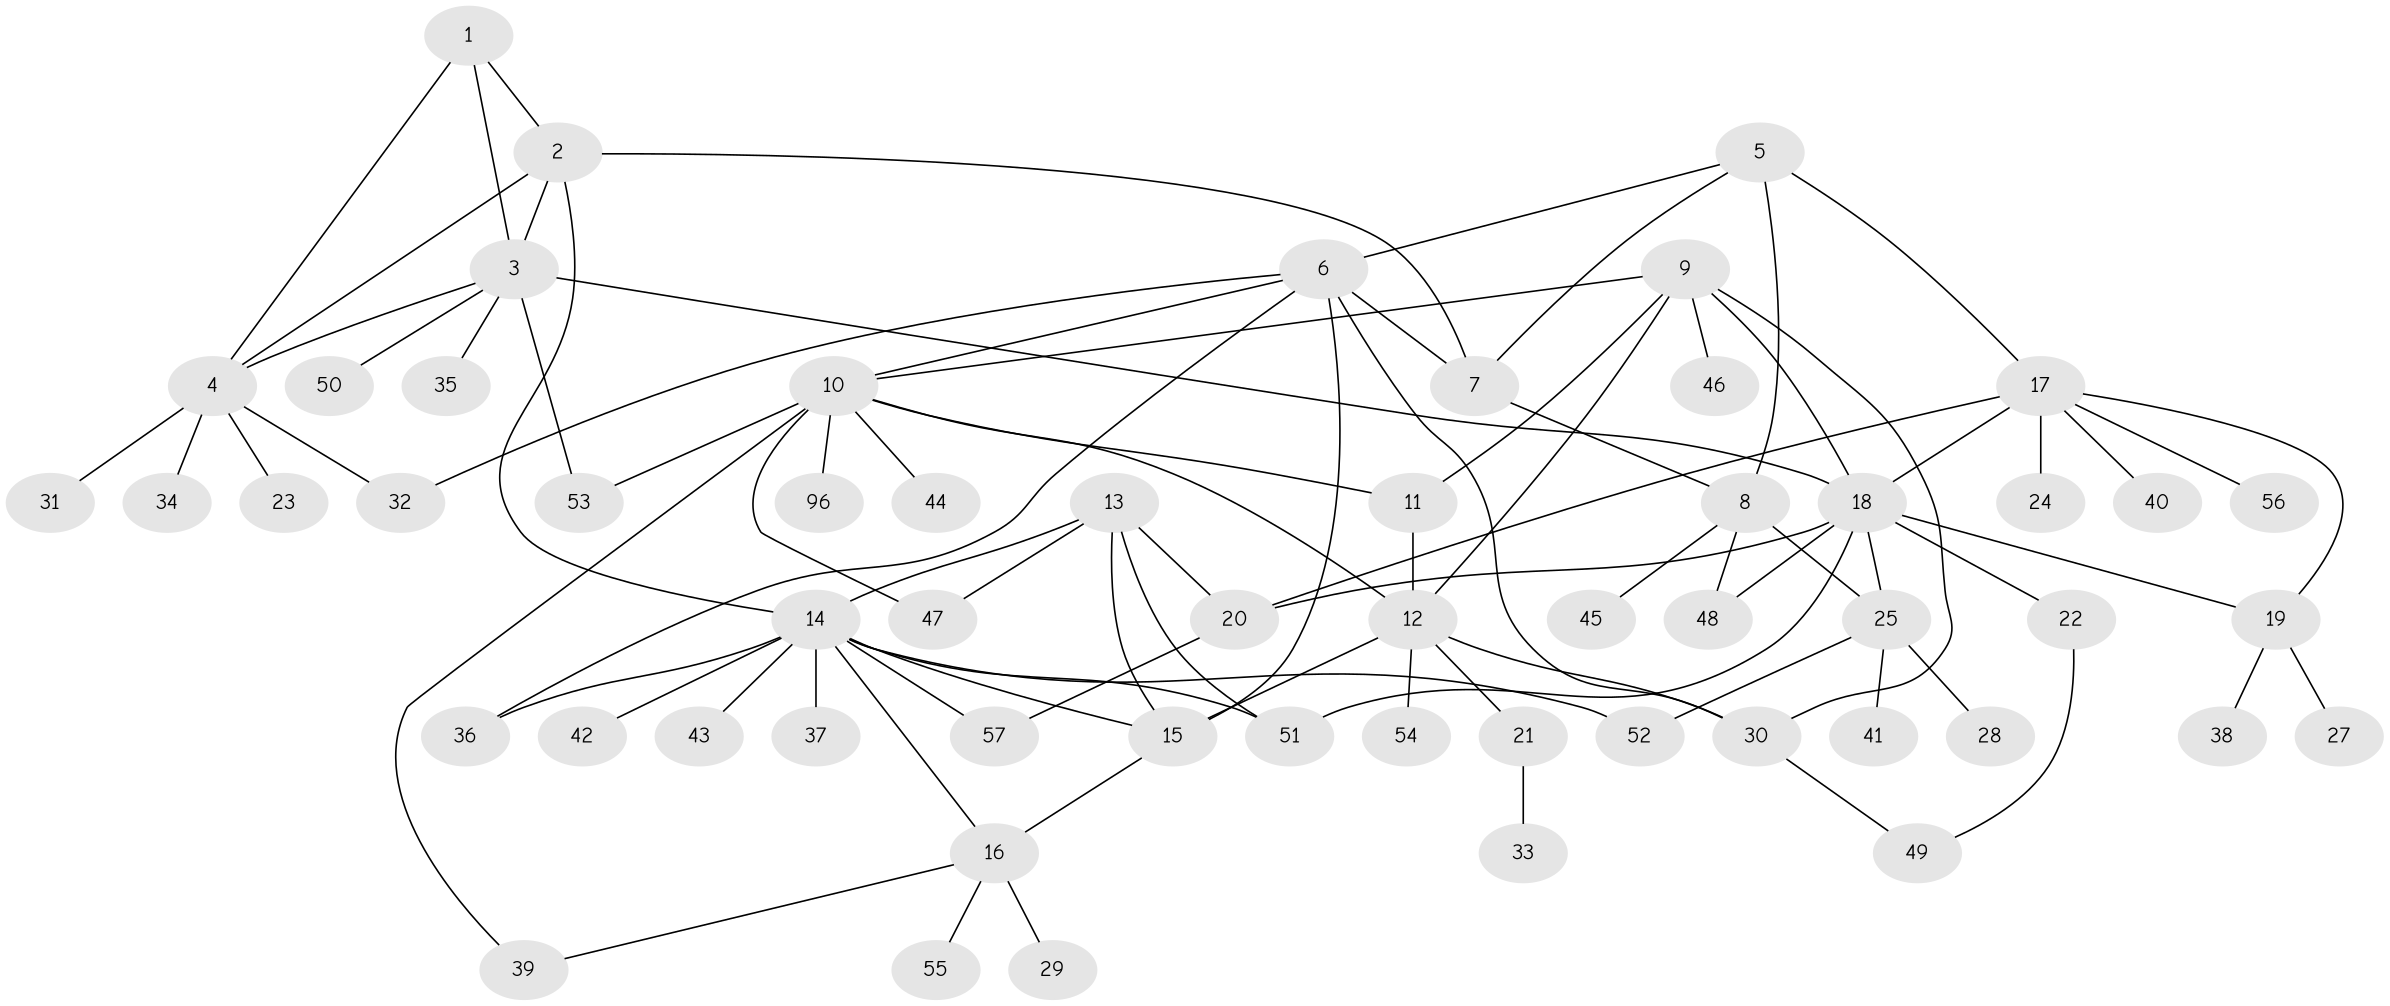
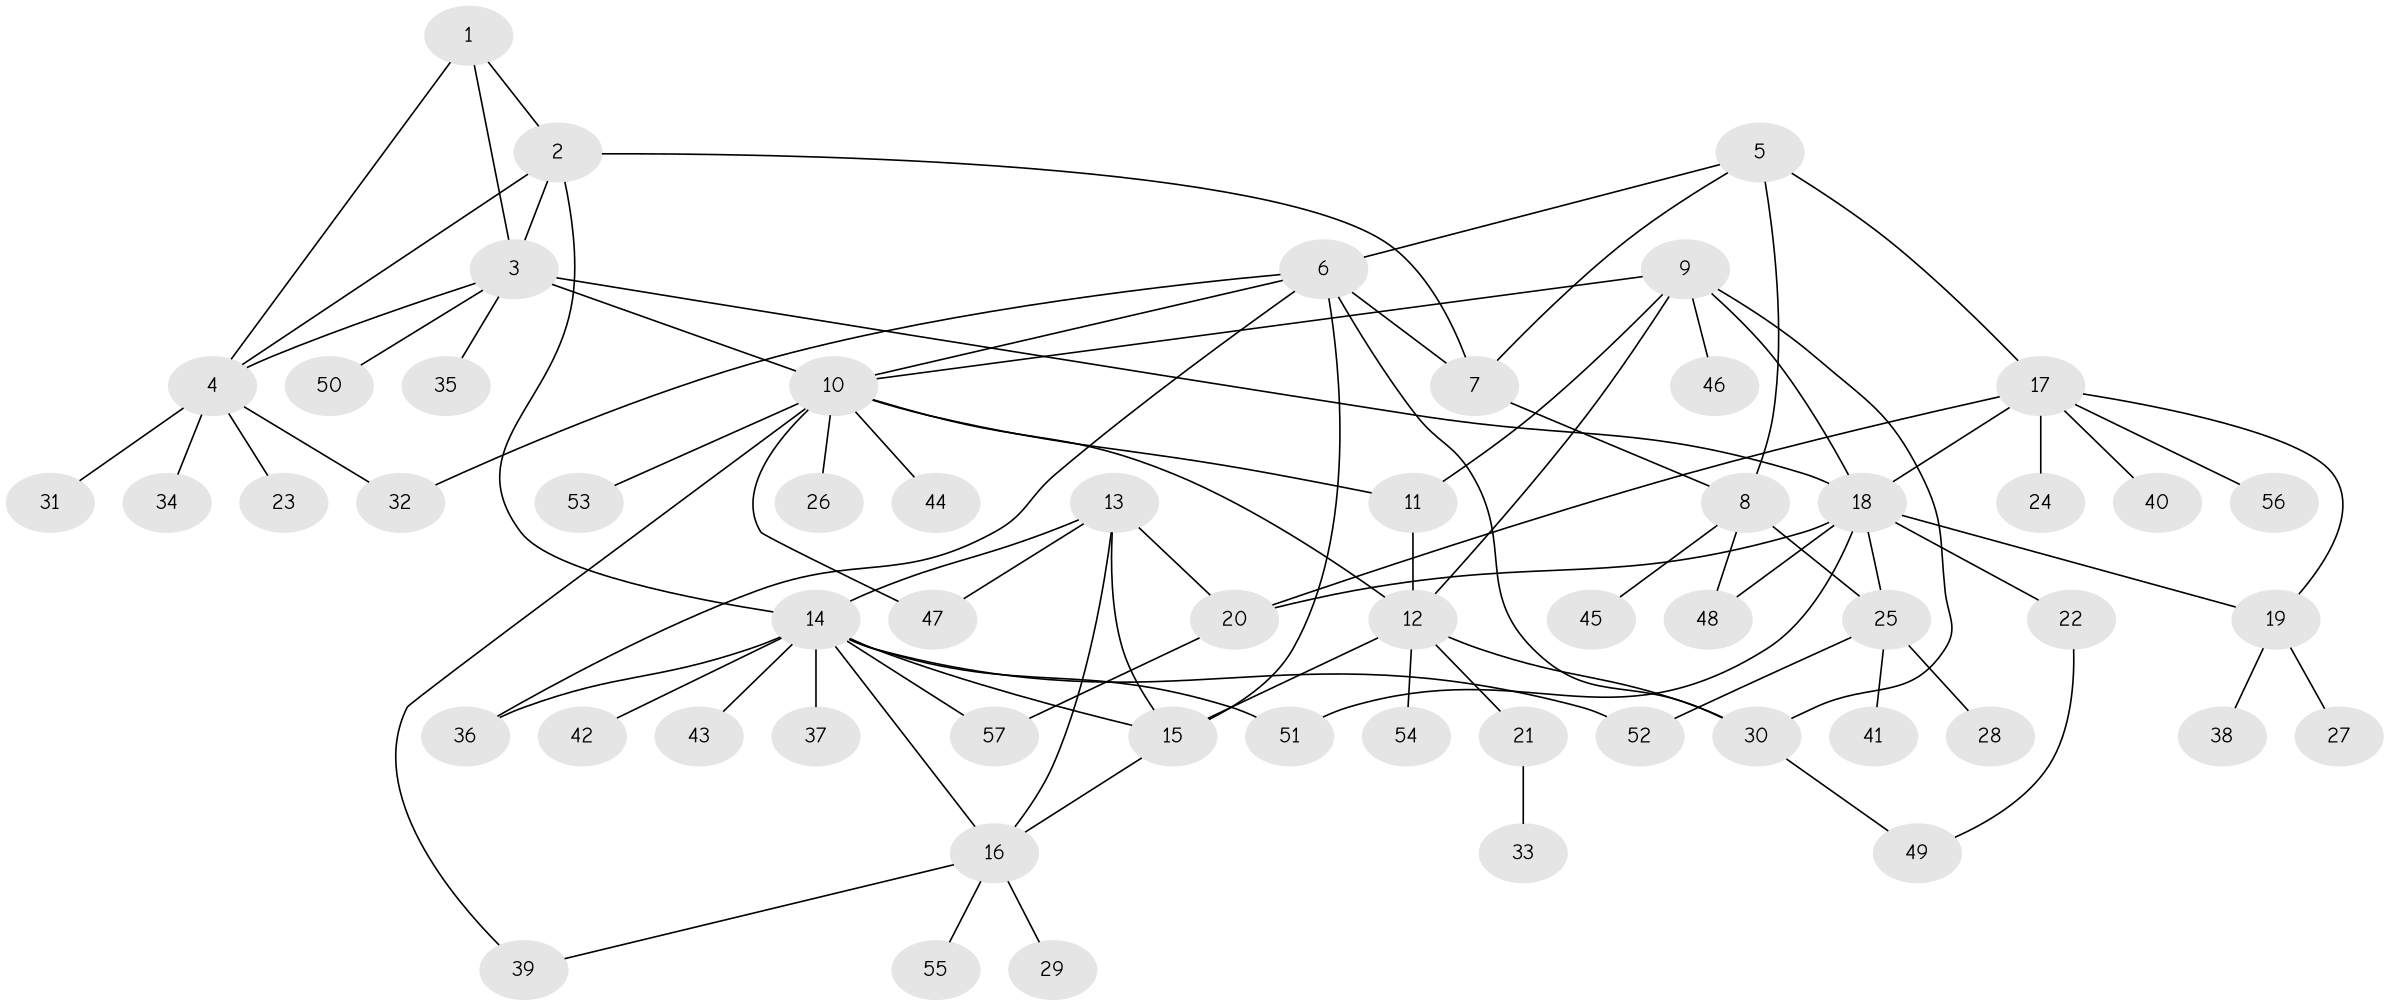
(548, 391) -> (674, 328)
(819, 503) -> (819, 503)
(1169, 639) -> (1087, 663)
